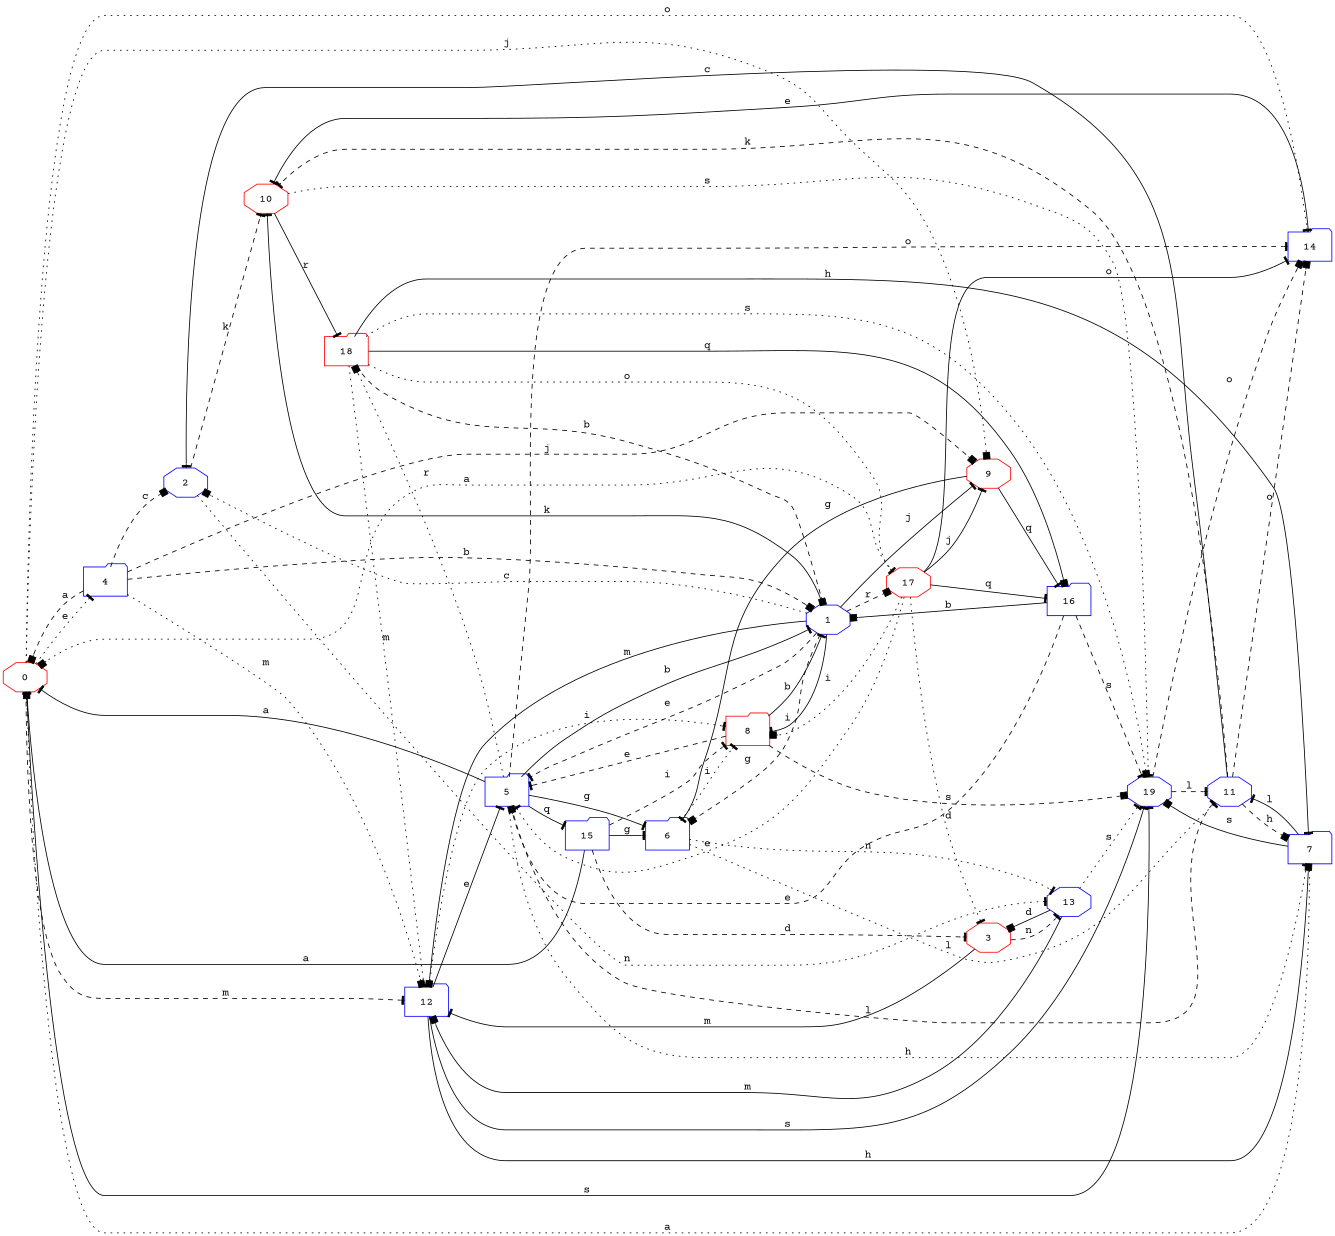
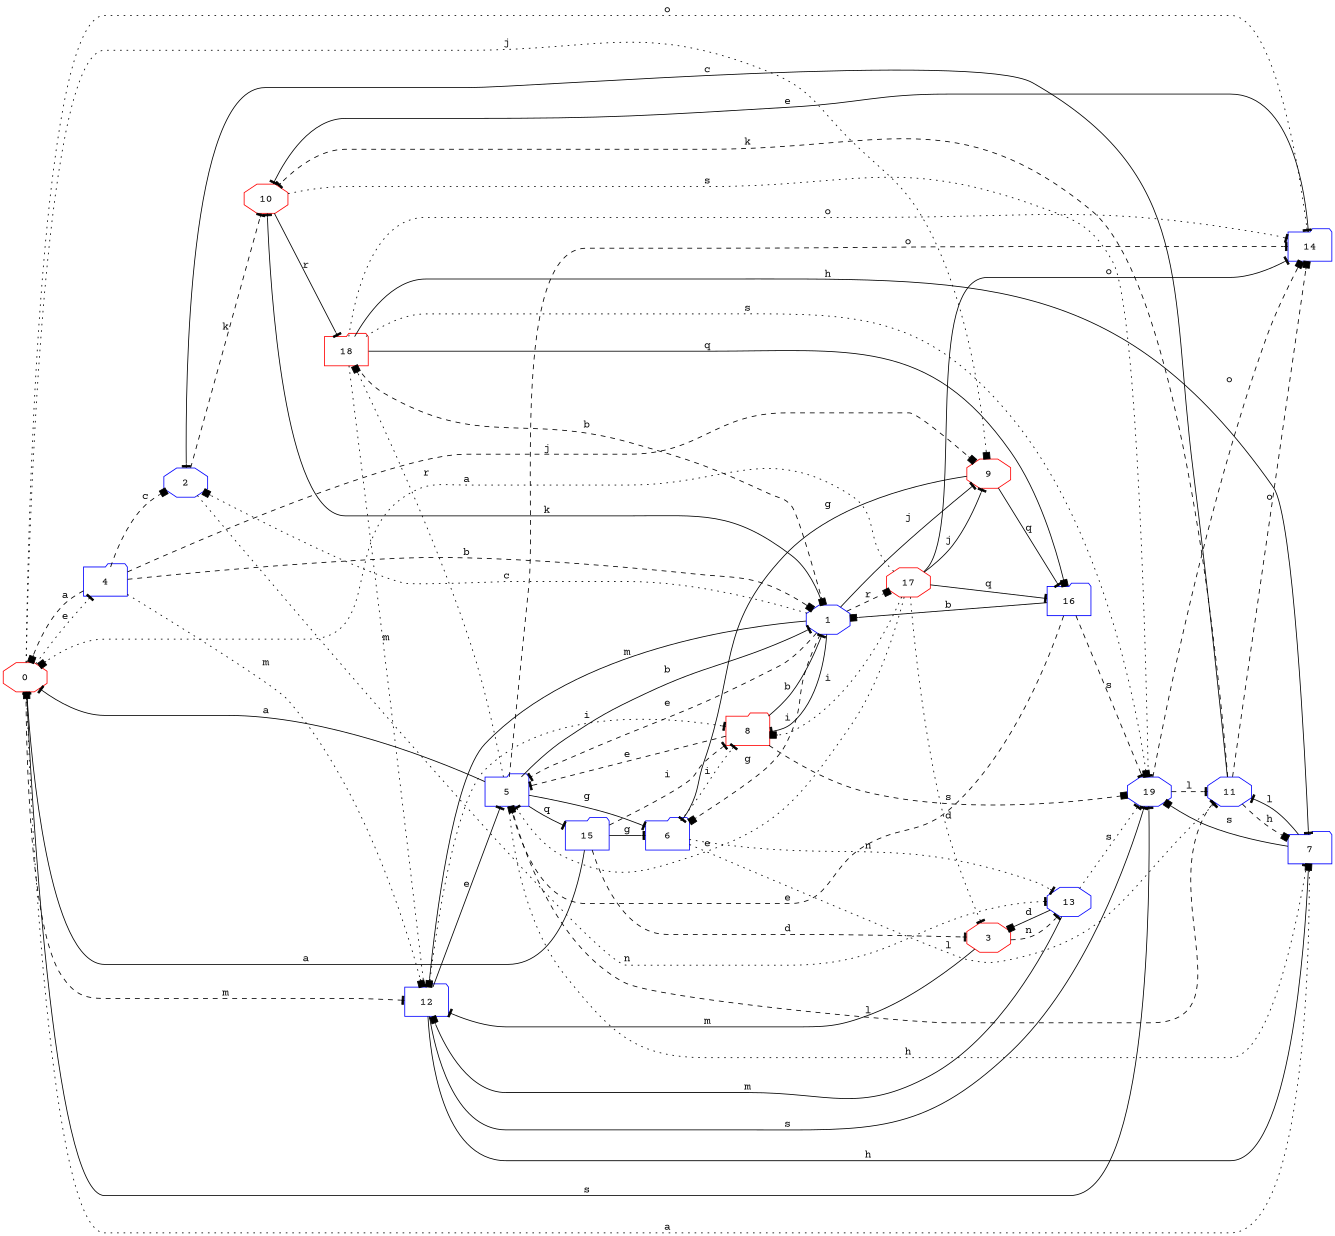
(685, 382) -> (779, 217)
